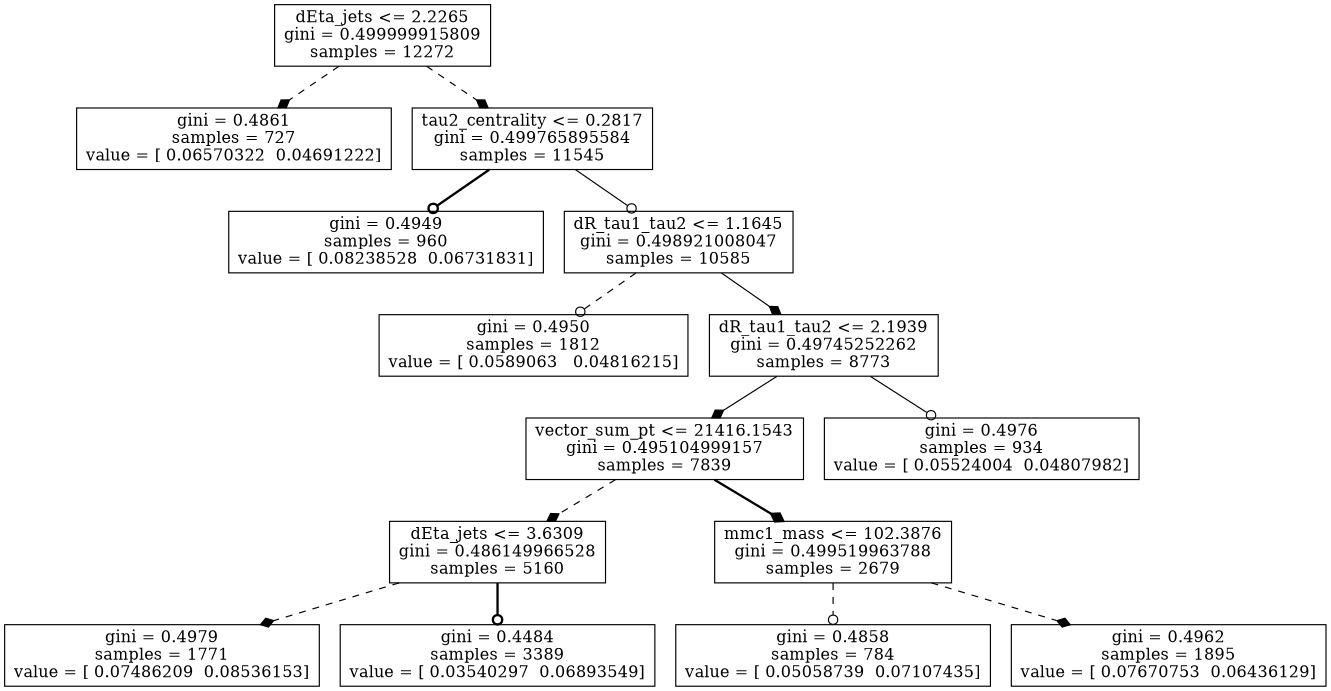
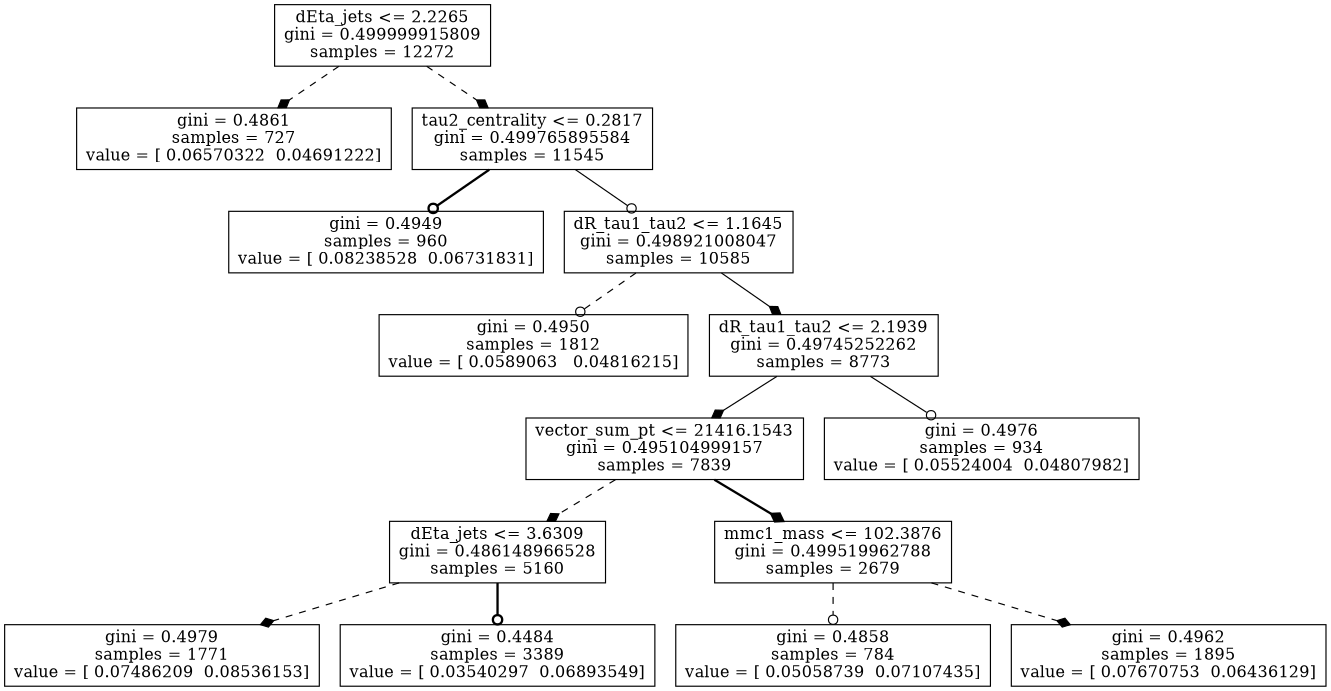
(498, 552) -> (498, 552)
(833, 552) -> (833, 552)
